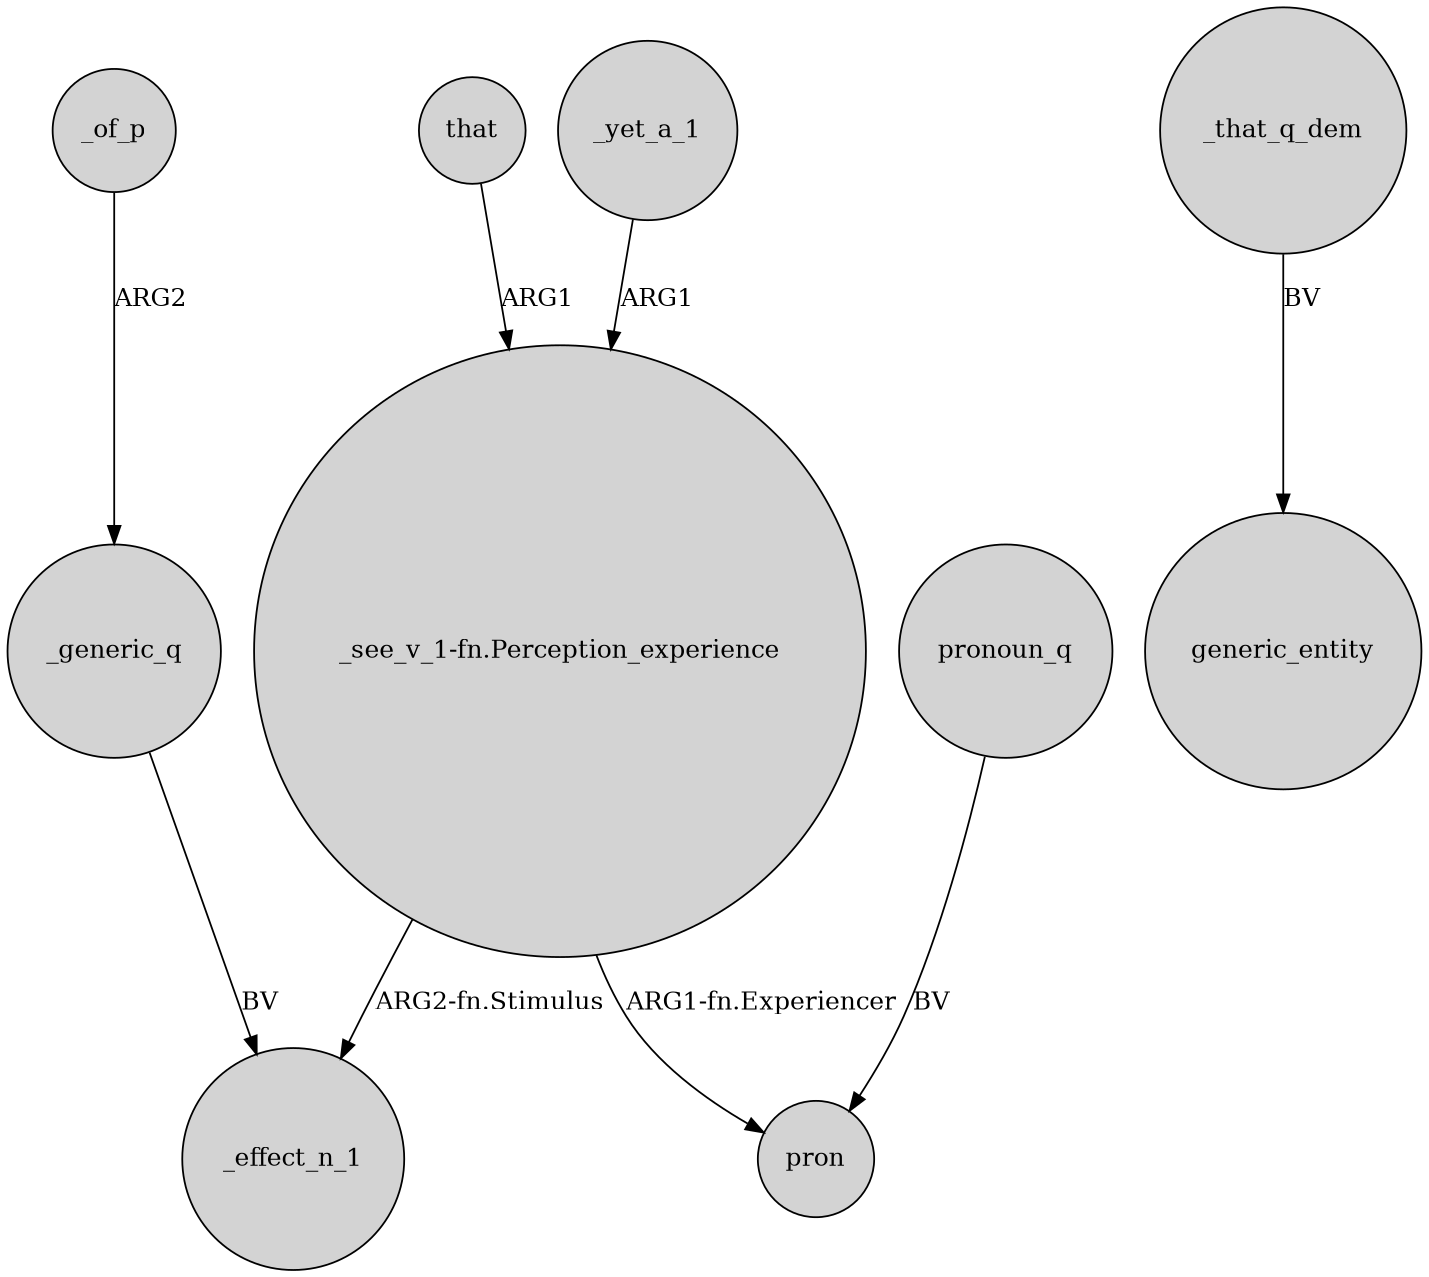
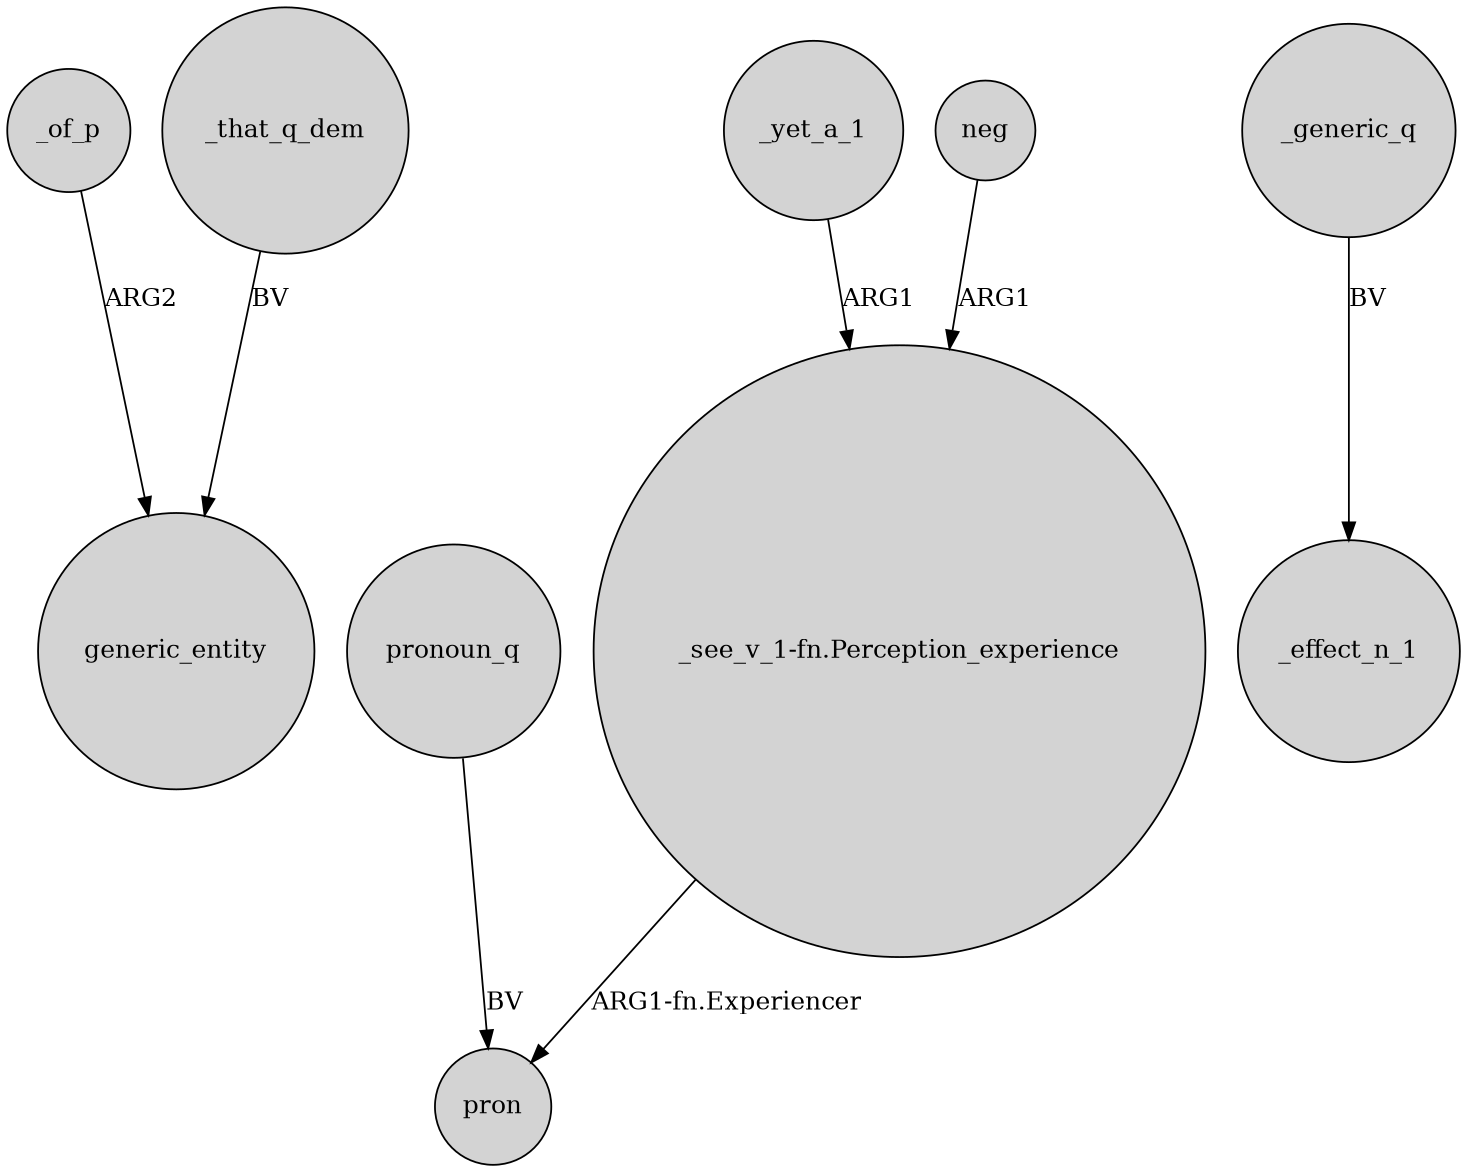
(472, 131) -> (985, 130)
(114, 359) -> (113, 344)
(380, 981) -> none
